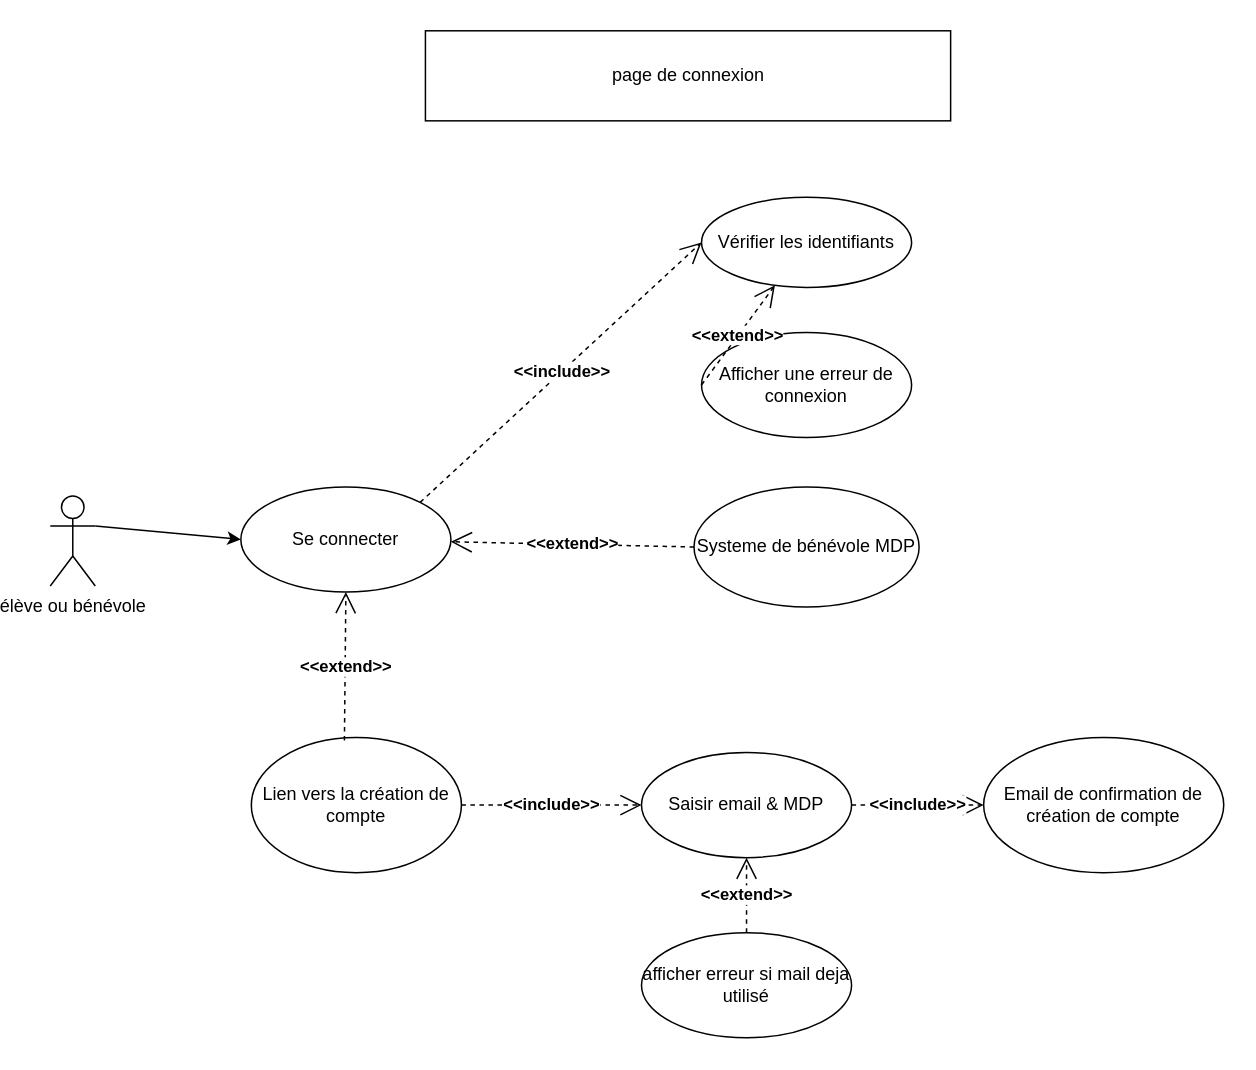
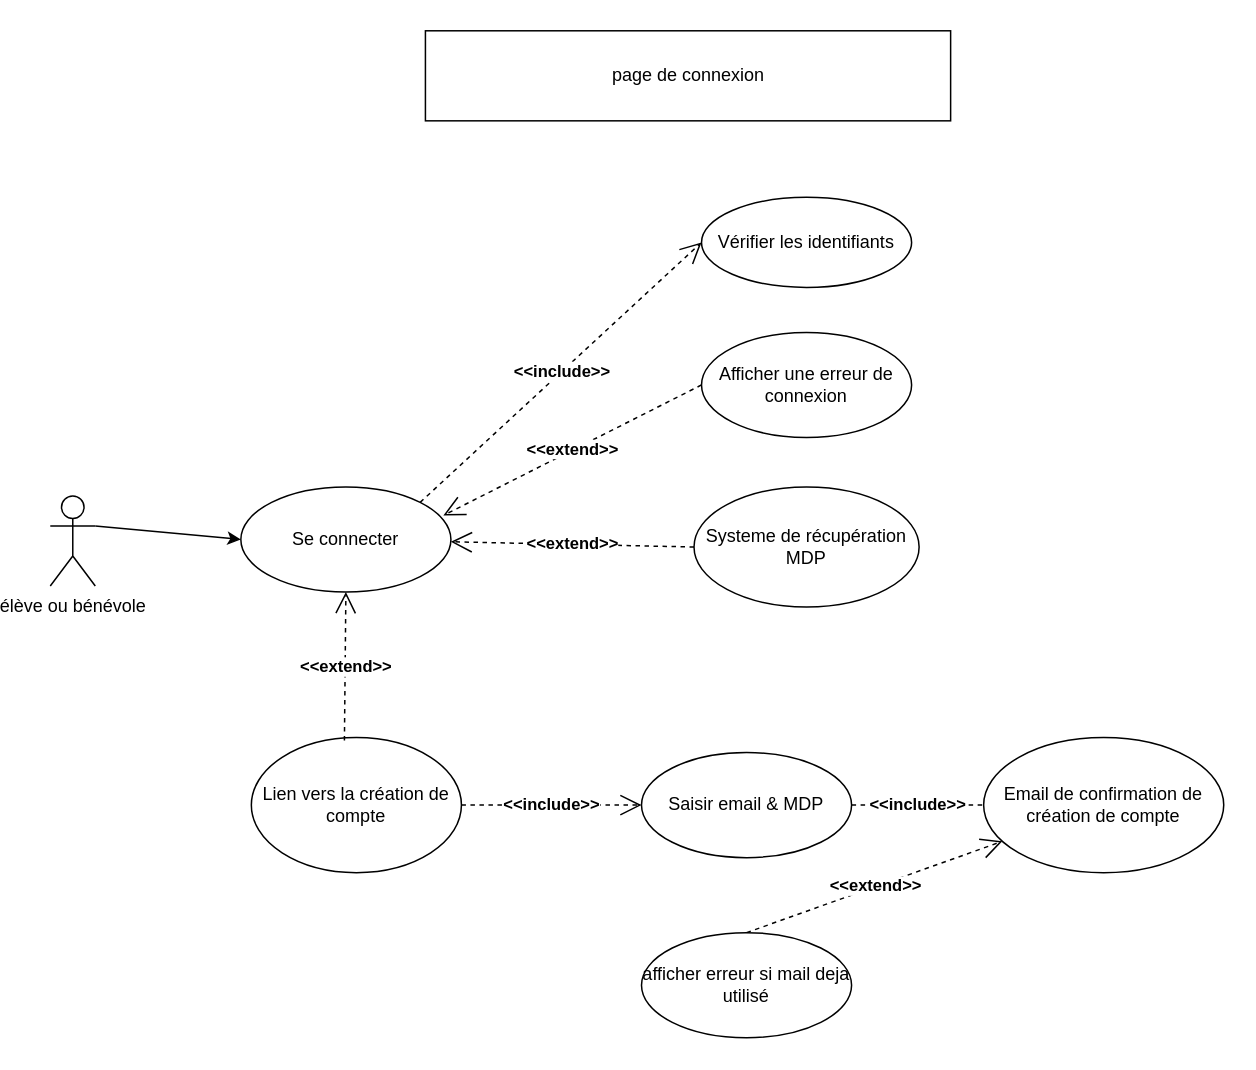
(737, 336) -> (574, 449)
(806, 547) -> (806, 547)
(977, 805) -> (978, 805)
(746, 897) -> (928, 867)
